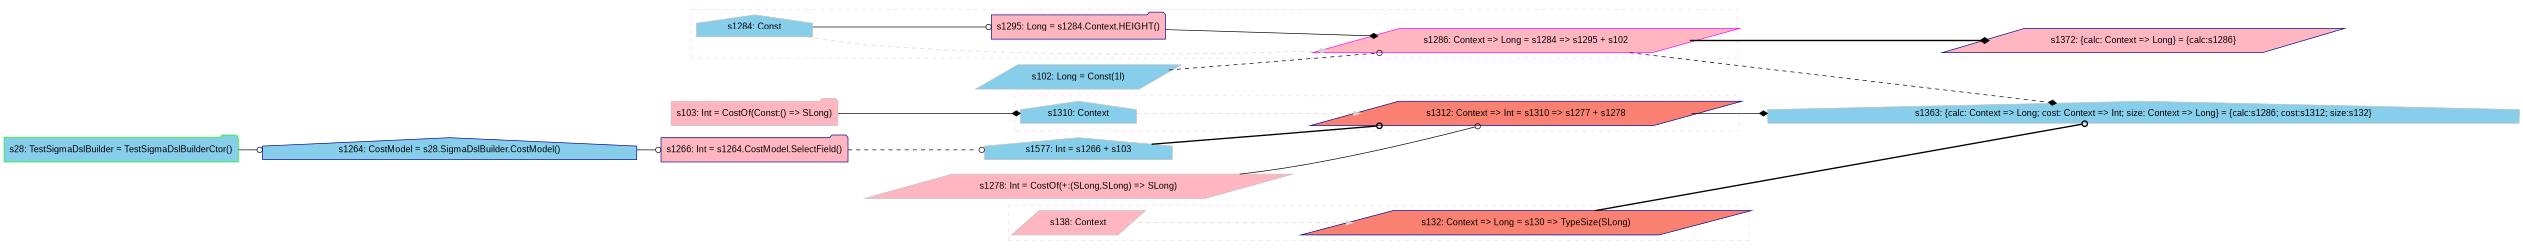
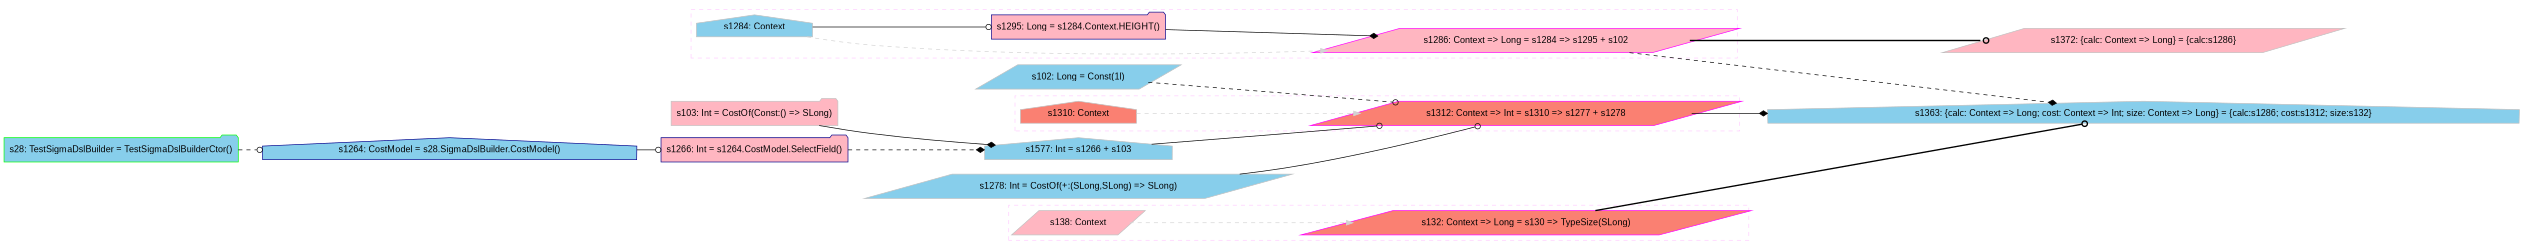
(755, 27) -> (755, 27)
(1835, 40) -> (1835, 40)
(2143, 40) -> (2143, 40)
(1268, 62) -> (1264, 92)
(925, 113) -> (903, 137)
(1078, 113) -> (1078, 113)
(1526, 113) -> (1526, 113)
(1264, 135) -> (1264, 135)
(248, 150) -> (248, 150)
(912, 150) -> (912, 150)
(1078, 186) -> (1078, 186)
(1526, 223) -> (1526, 223)
